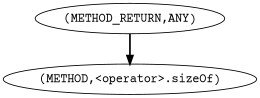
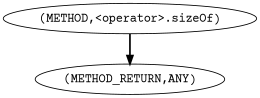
(130, 45) -> (130, 45)
